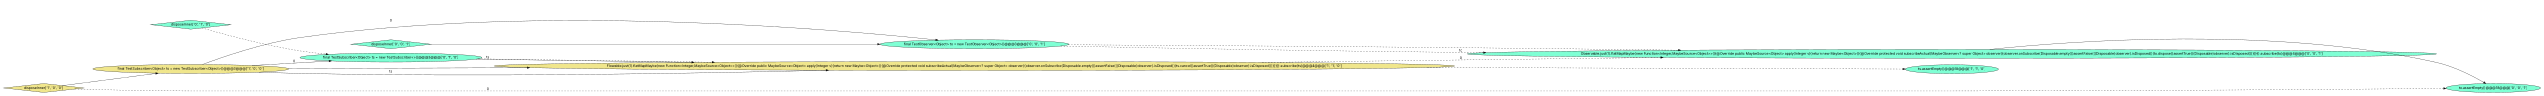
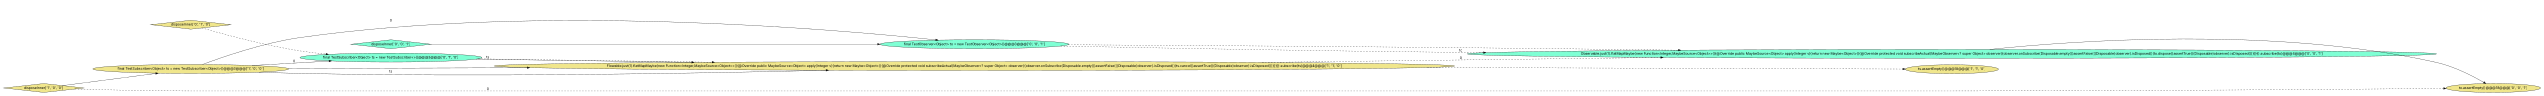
(191, 25) -> (191, 25)
(1952, 69) -> (1952, 69)
(2493, 88) -> (2493, 88)
